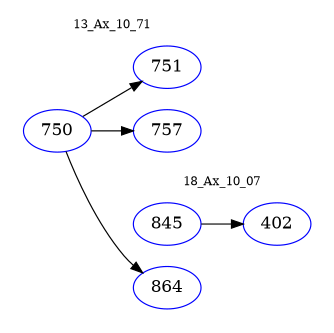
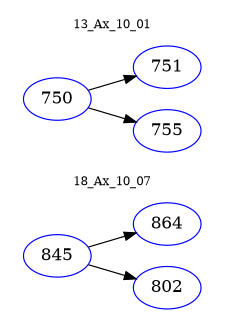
(112, 25) -> (112, 25)
(167, 131) -> (167, 131)
(94, 212) -> (107, 242)
(277, 224) -> (167, 288)
